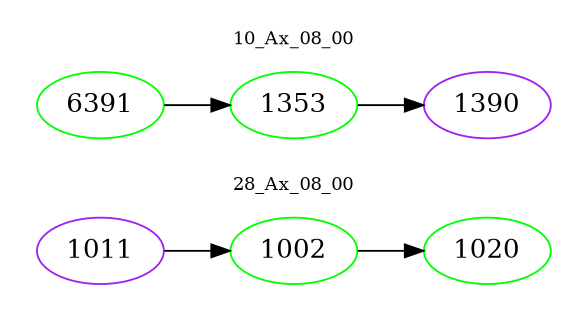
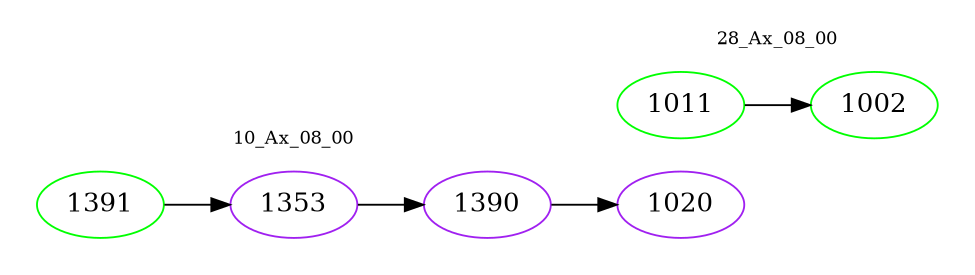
(100, 105) -> (100, 205)
(294, 105) -> (294, 205)
(100, 251) -> (681, 105)
(381, 251) -> (577, 205)
(487, 251) -> (681, 205)
